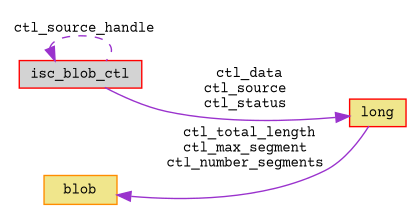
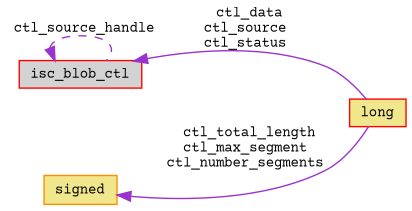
(218, 119) -> (264, 52)
(81, 190) -> (81, 190)
